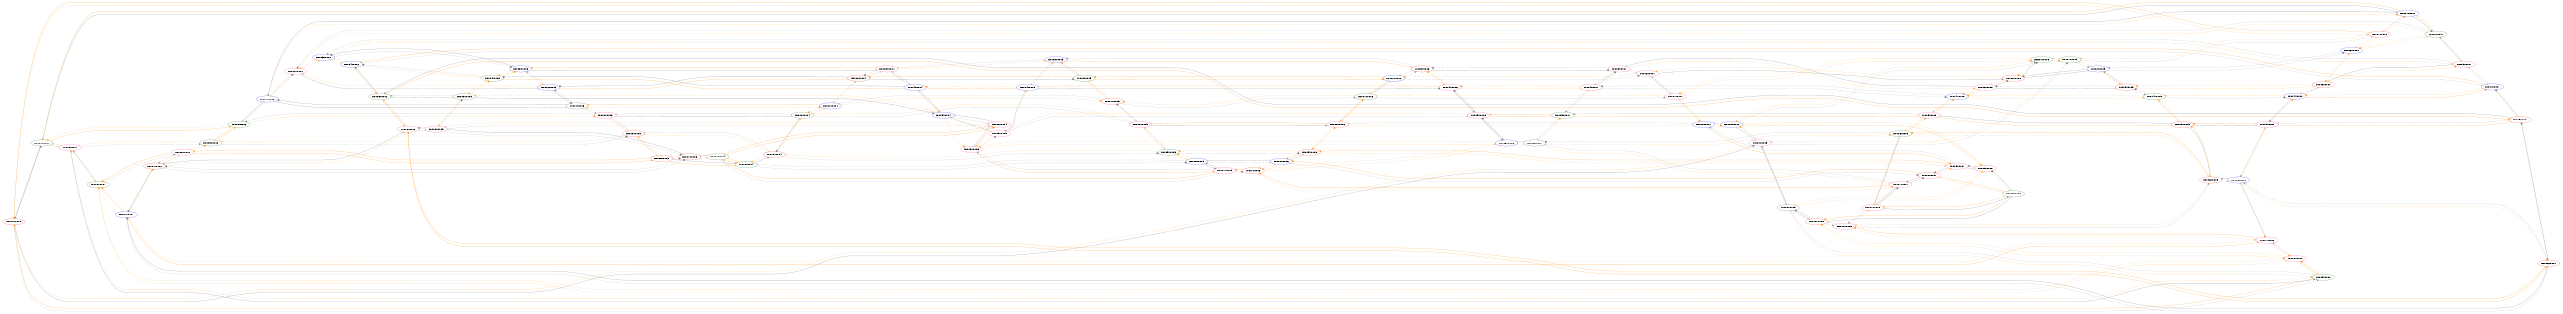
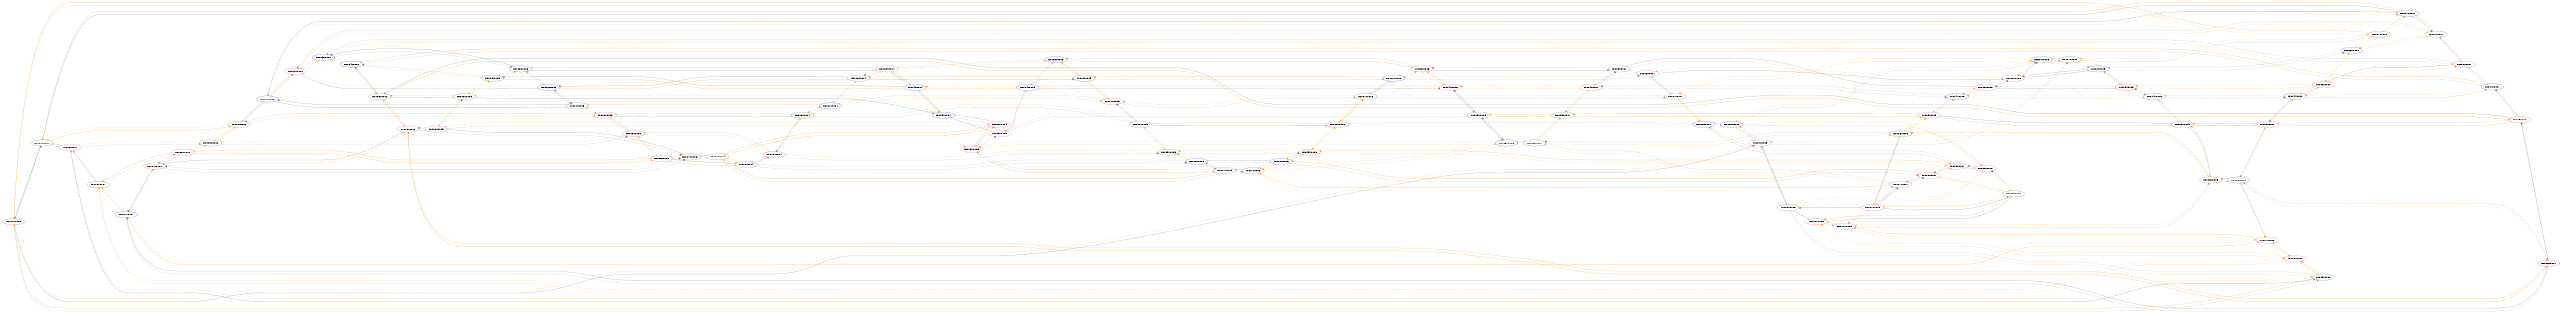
(1804, 215) -> (1831, 208)
